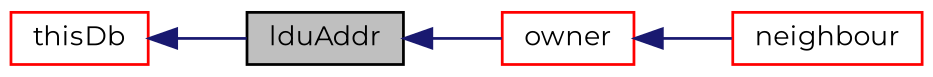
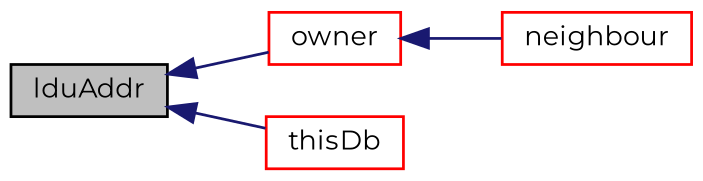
(212, 38) -> (230, 121)
